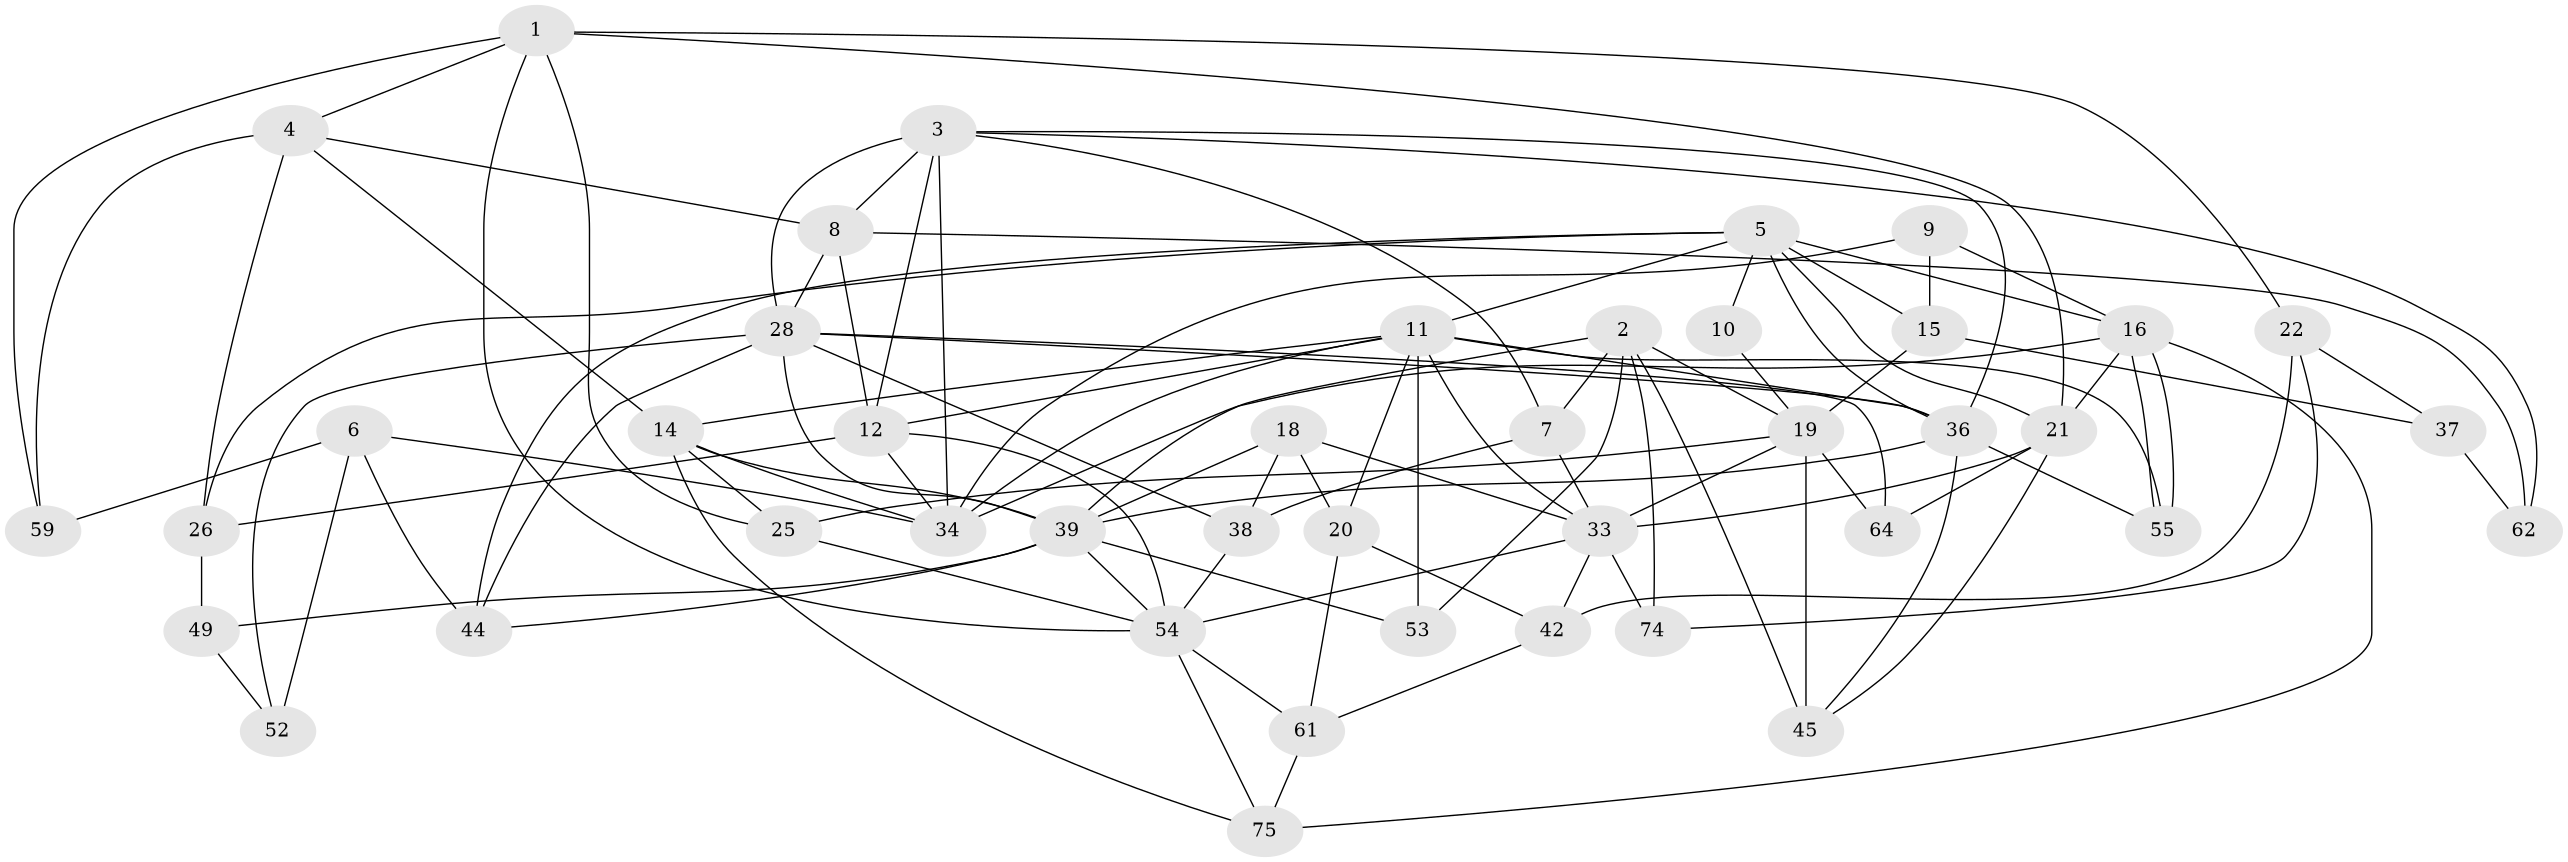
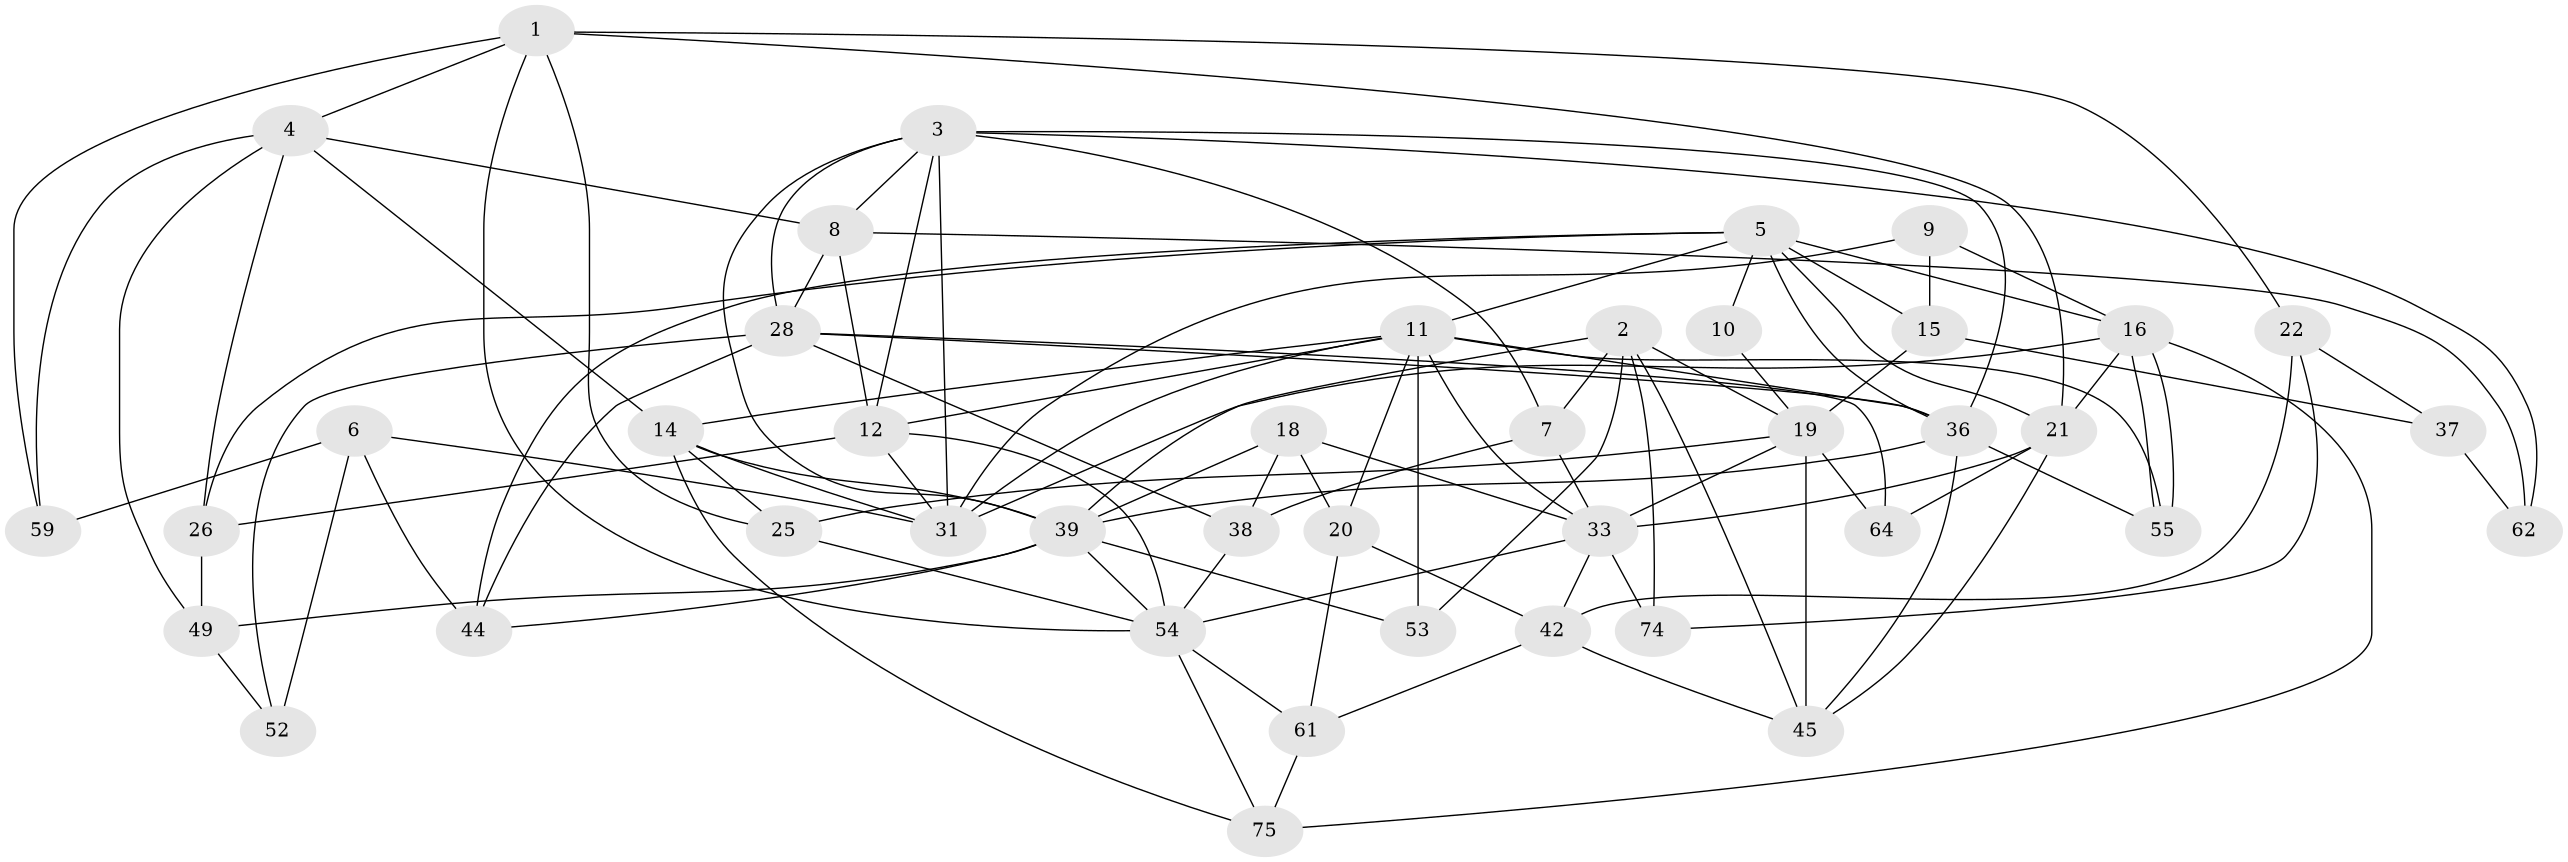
none -> (120, 356)
(835, 467) -> (740, 384)
(948, 531) -> (948, 531)
none -> (1677, 685)
